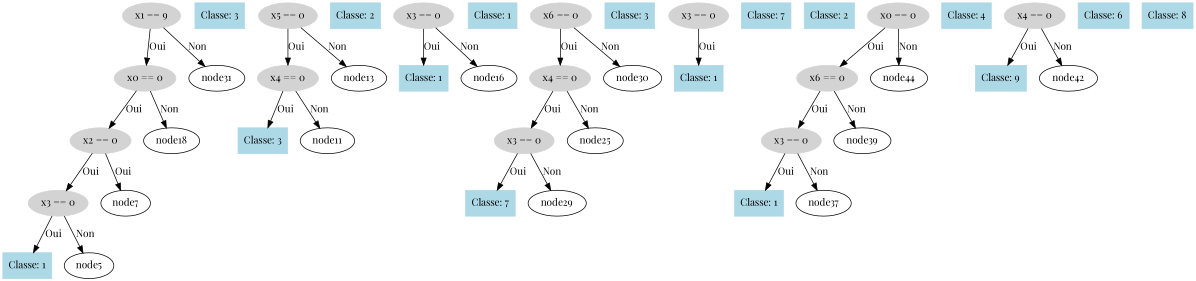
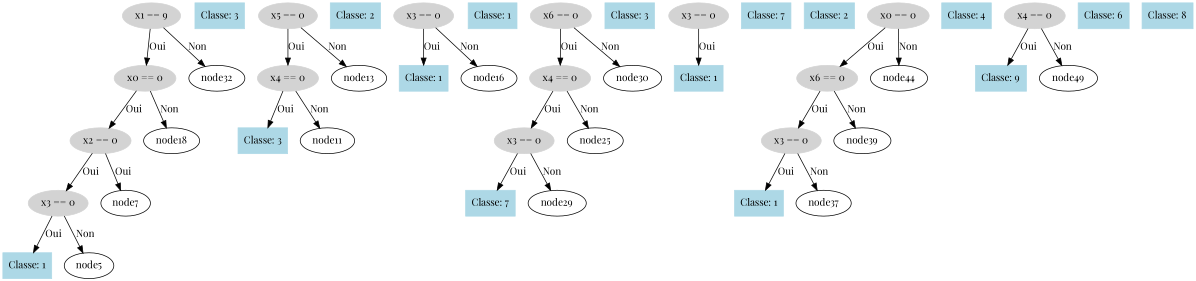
(217, 78) -> (217, 78)
(1068, 78) -> (1068, 78)
